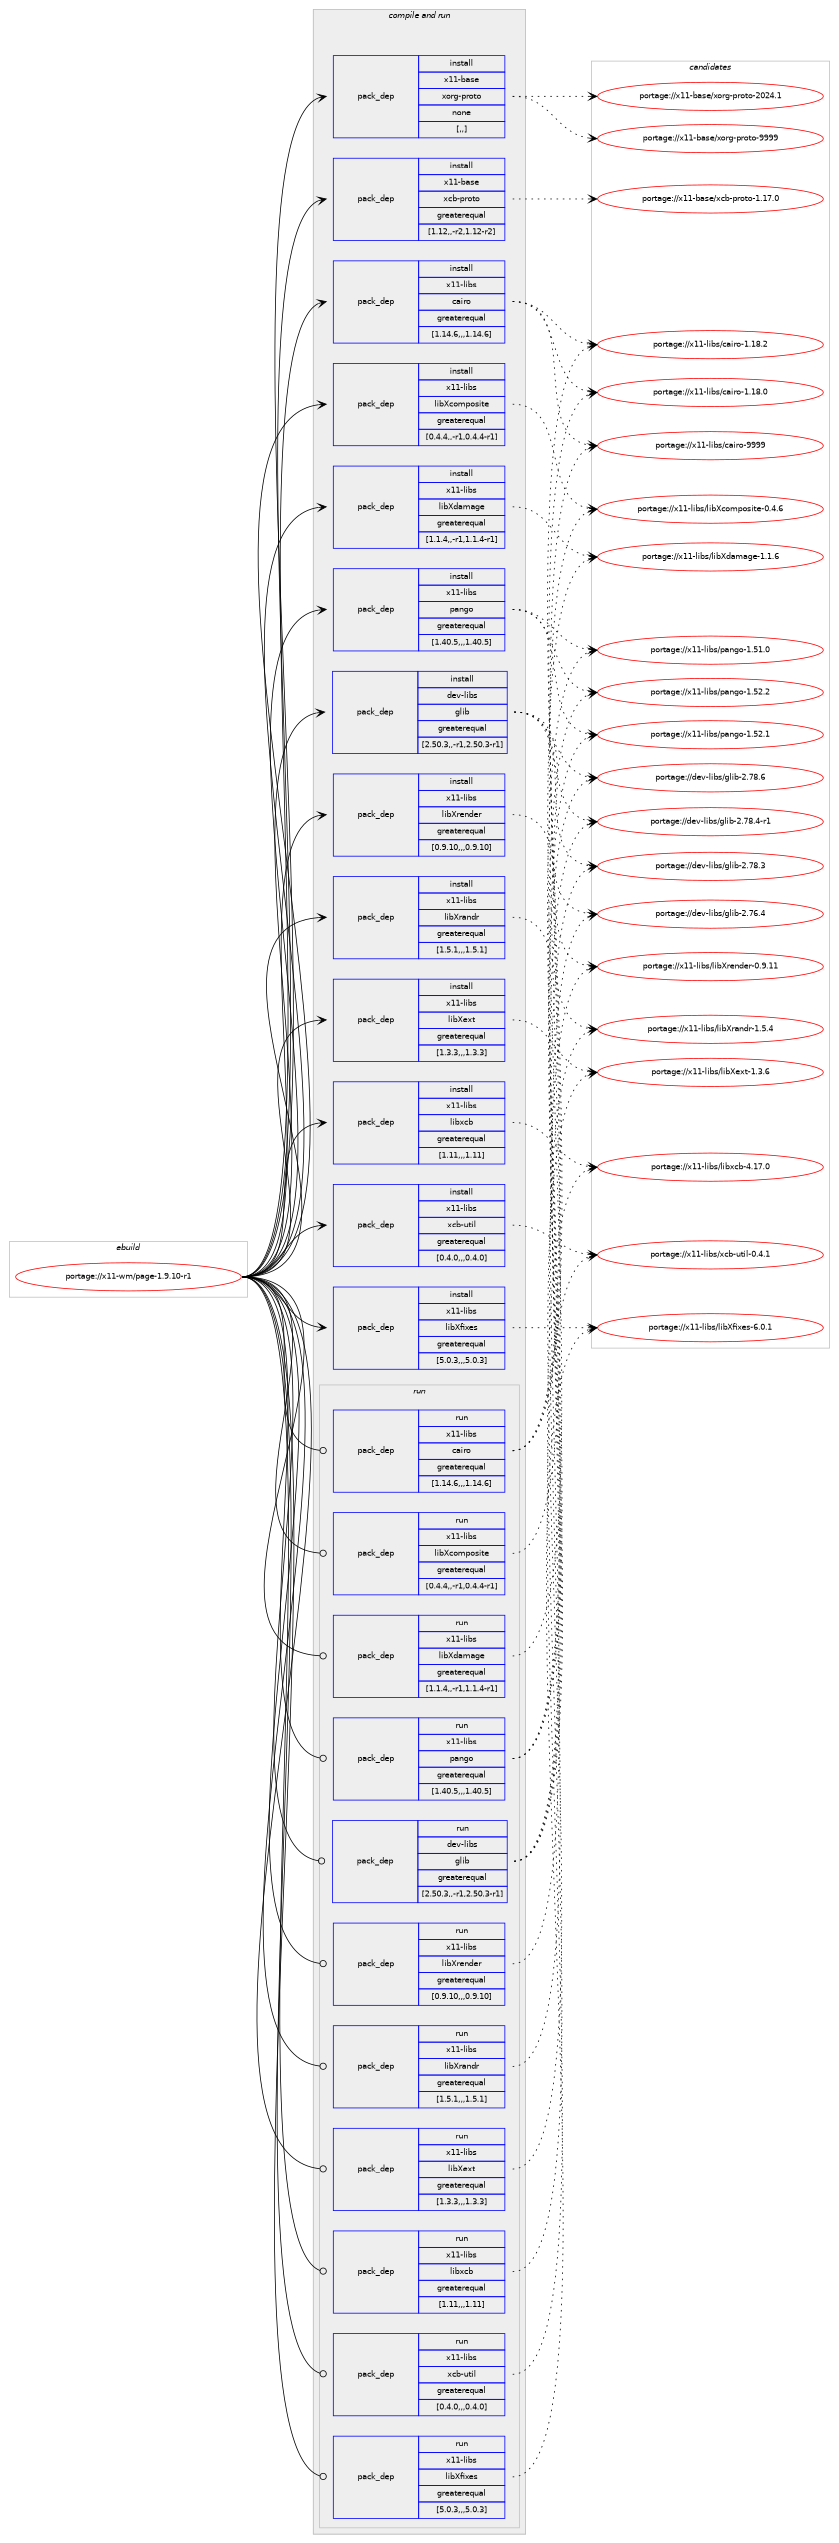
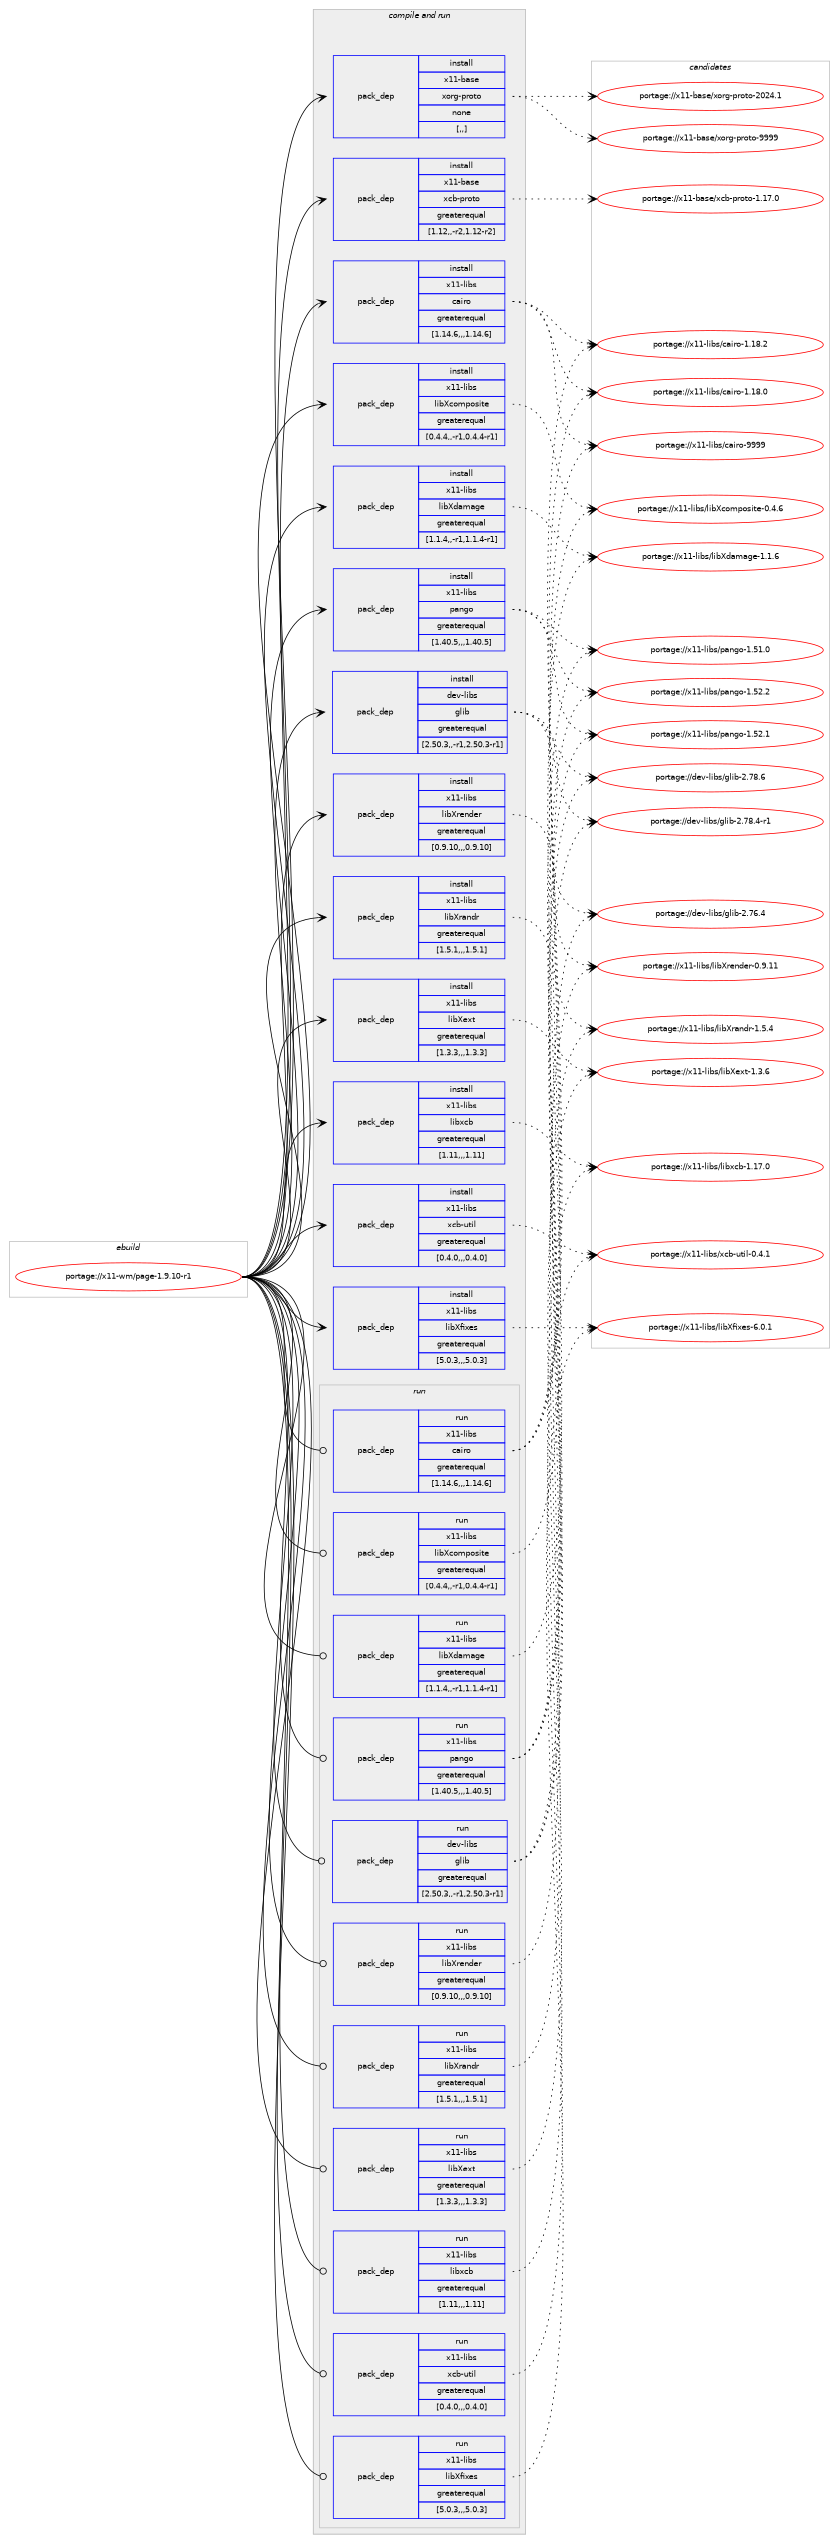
(710, 866) -> none
(710, 1167) -> (710, 1167)
